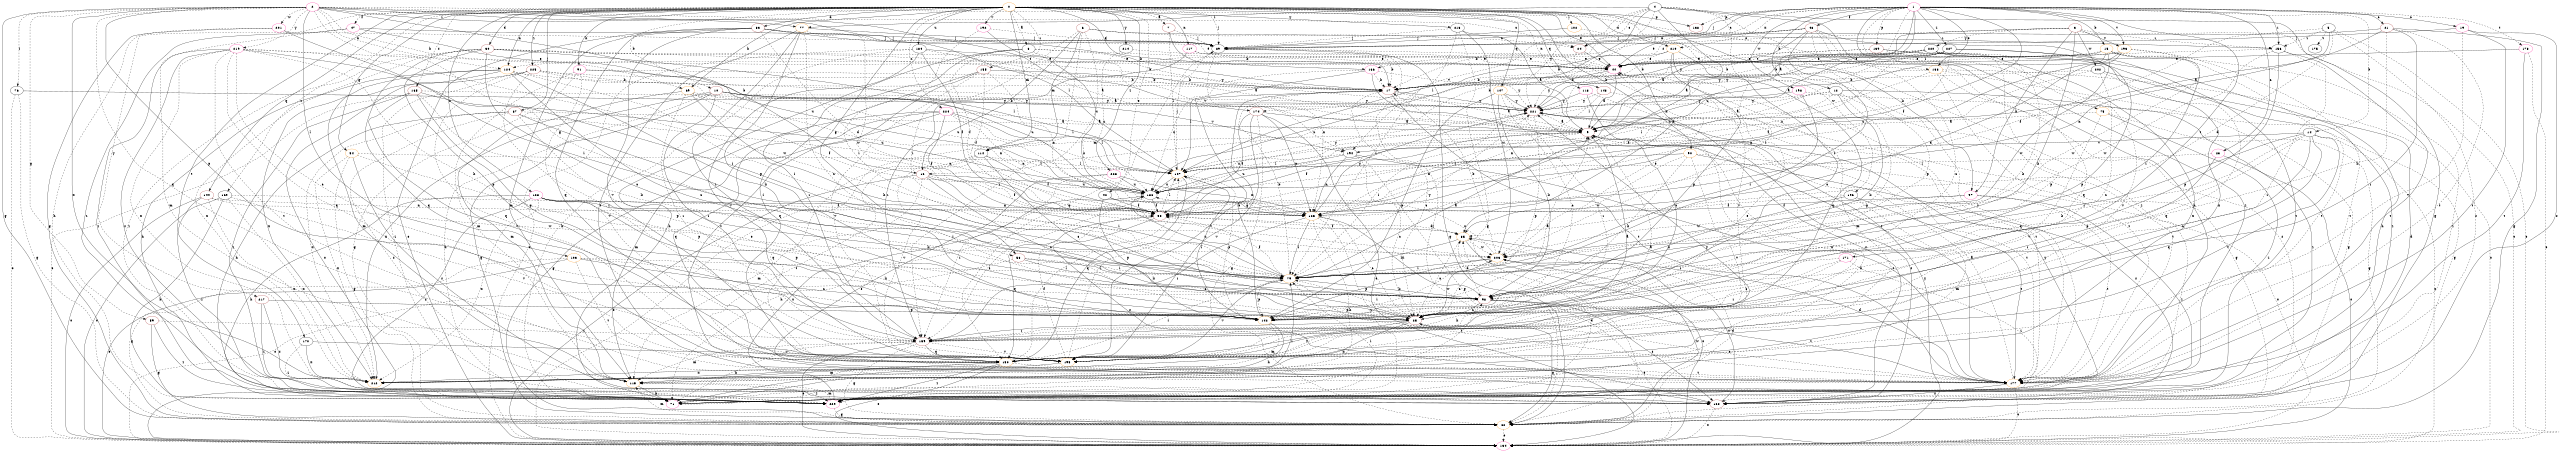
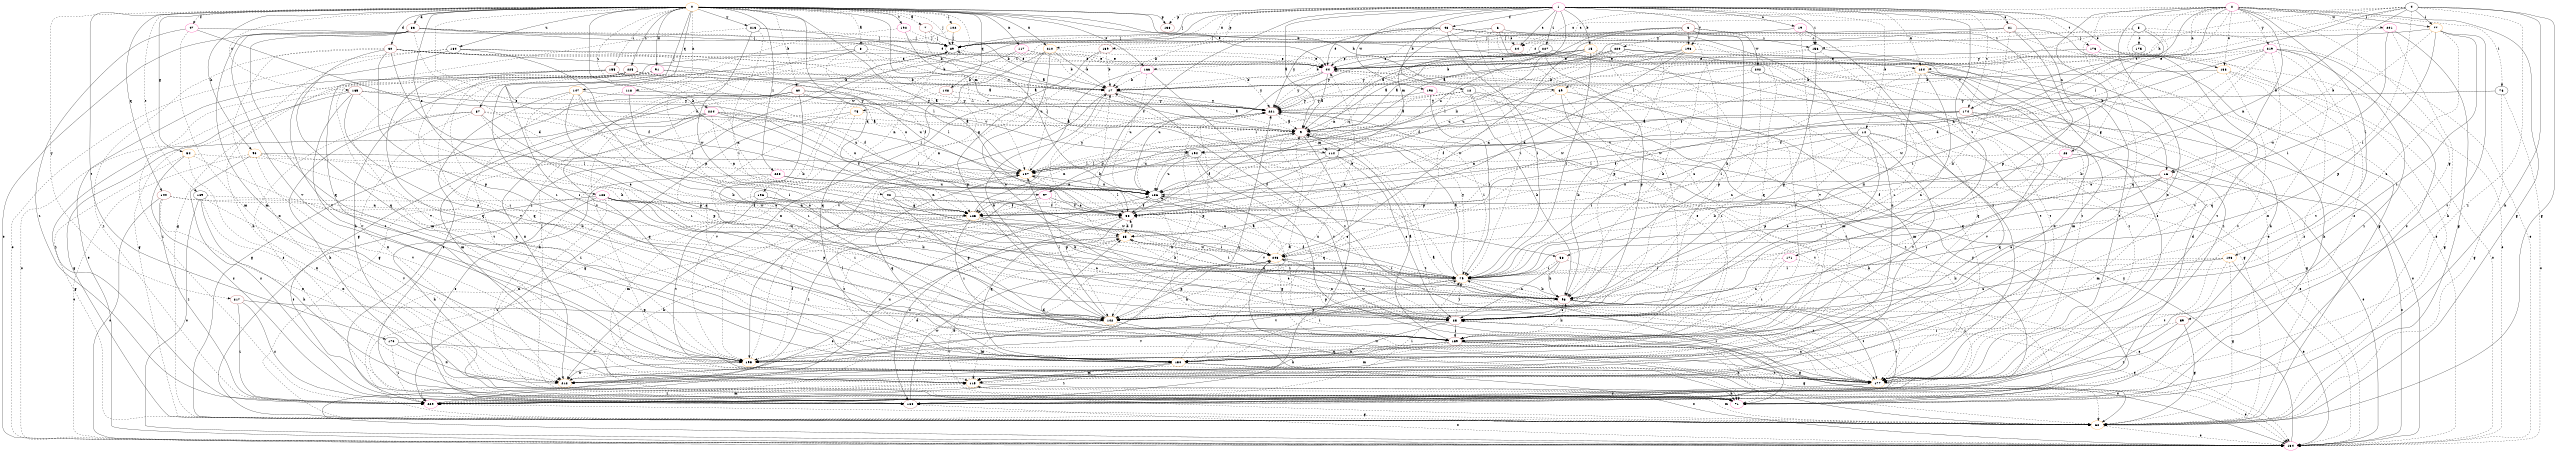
(1126, 49) -> none
(1557, 80) -> (1778, 82)
(716, 91) -> (798, 91)
(1014, 165) -> (1232, 174)
none -> (992, 246)
